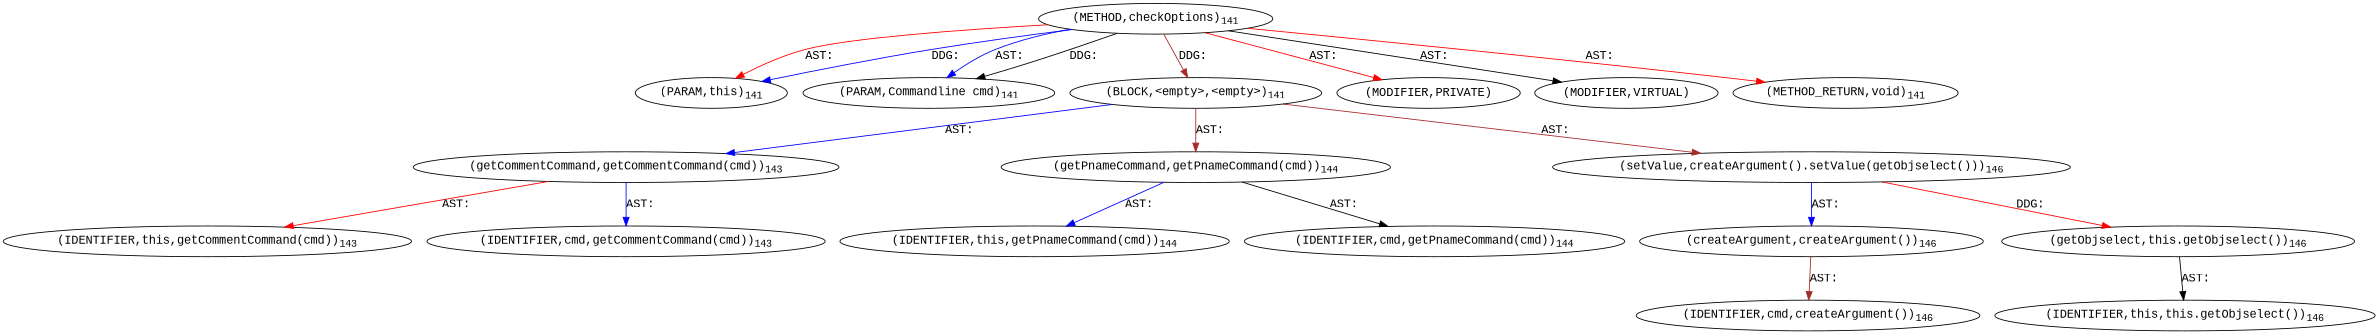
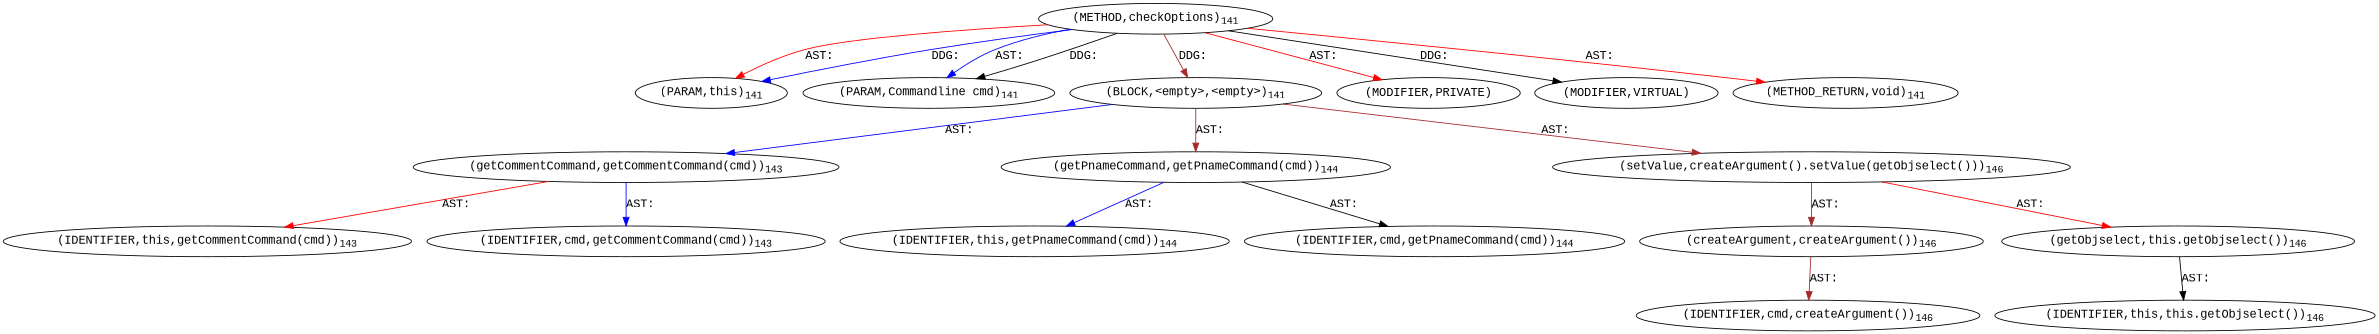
(1438, 56) -> (1438, 56)
(1811, 200) -> (1811, 200)
(2034, 204) -> (2034, 204)
